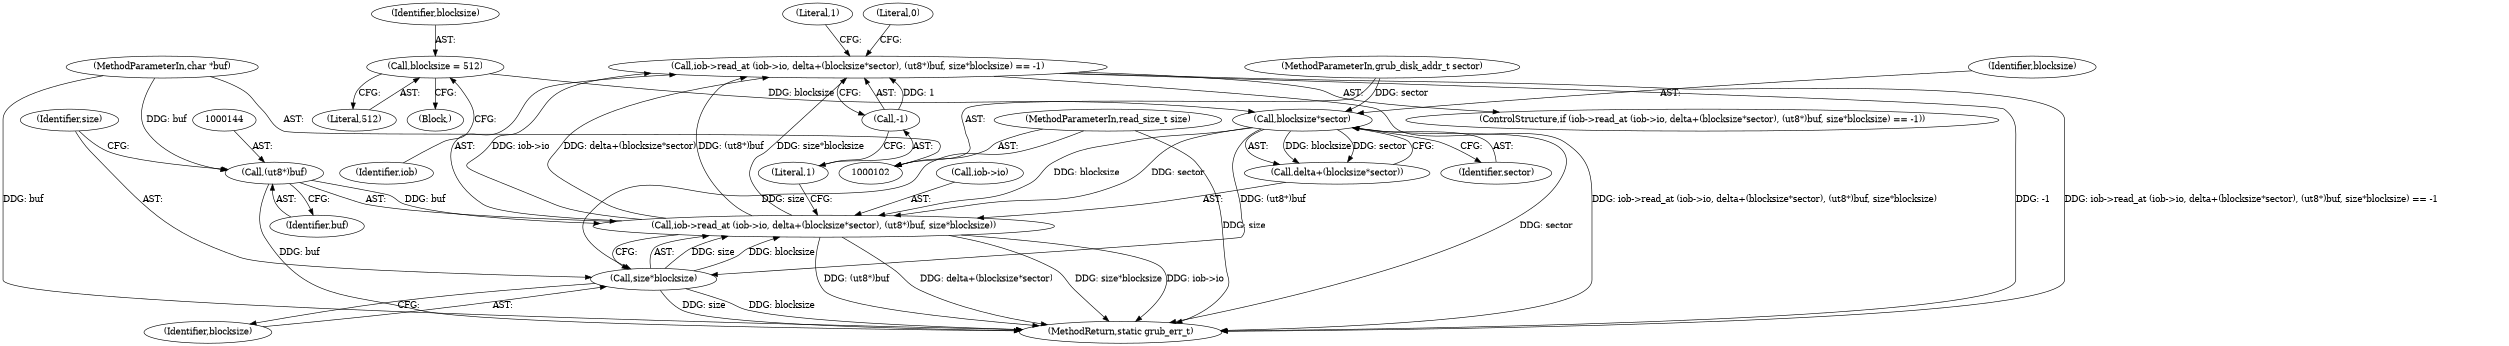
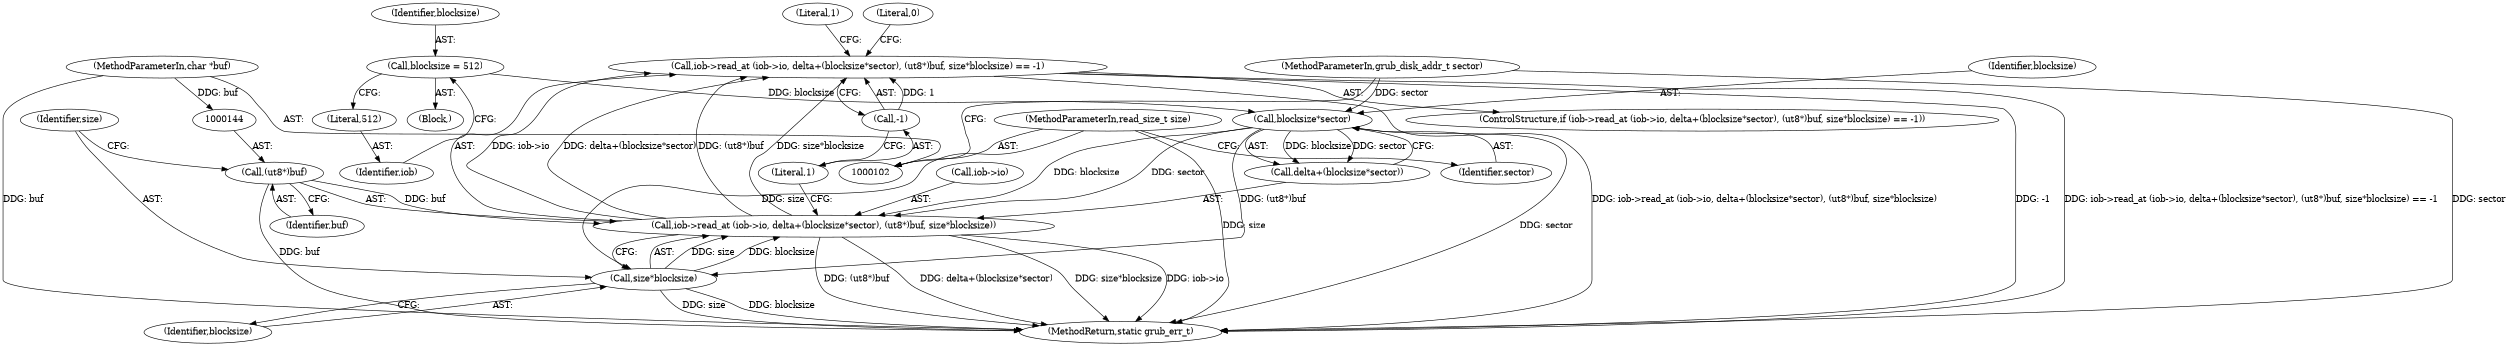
(447, 94) -> (447, 94)
(392, 95) -> (369, 144)
(977, 120) -> (977, 120)
(1429, 140) -> (1302, 159)
(156, 142) -> (191, 92)
none -> (2391, 293)
